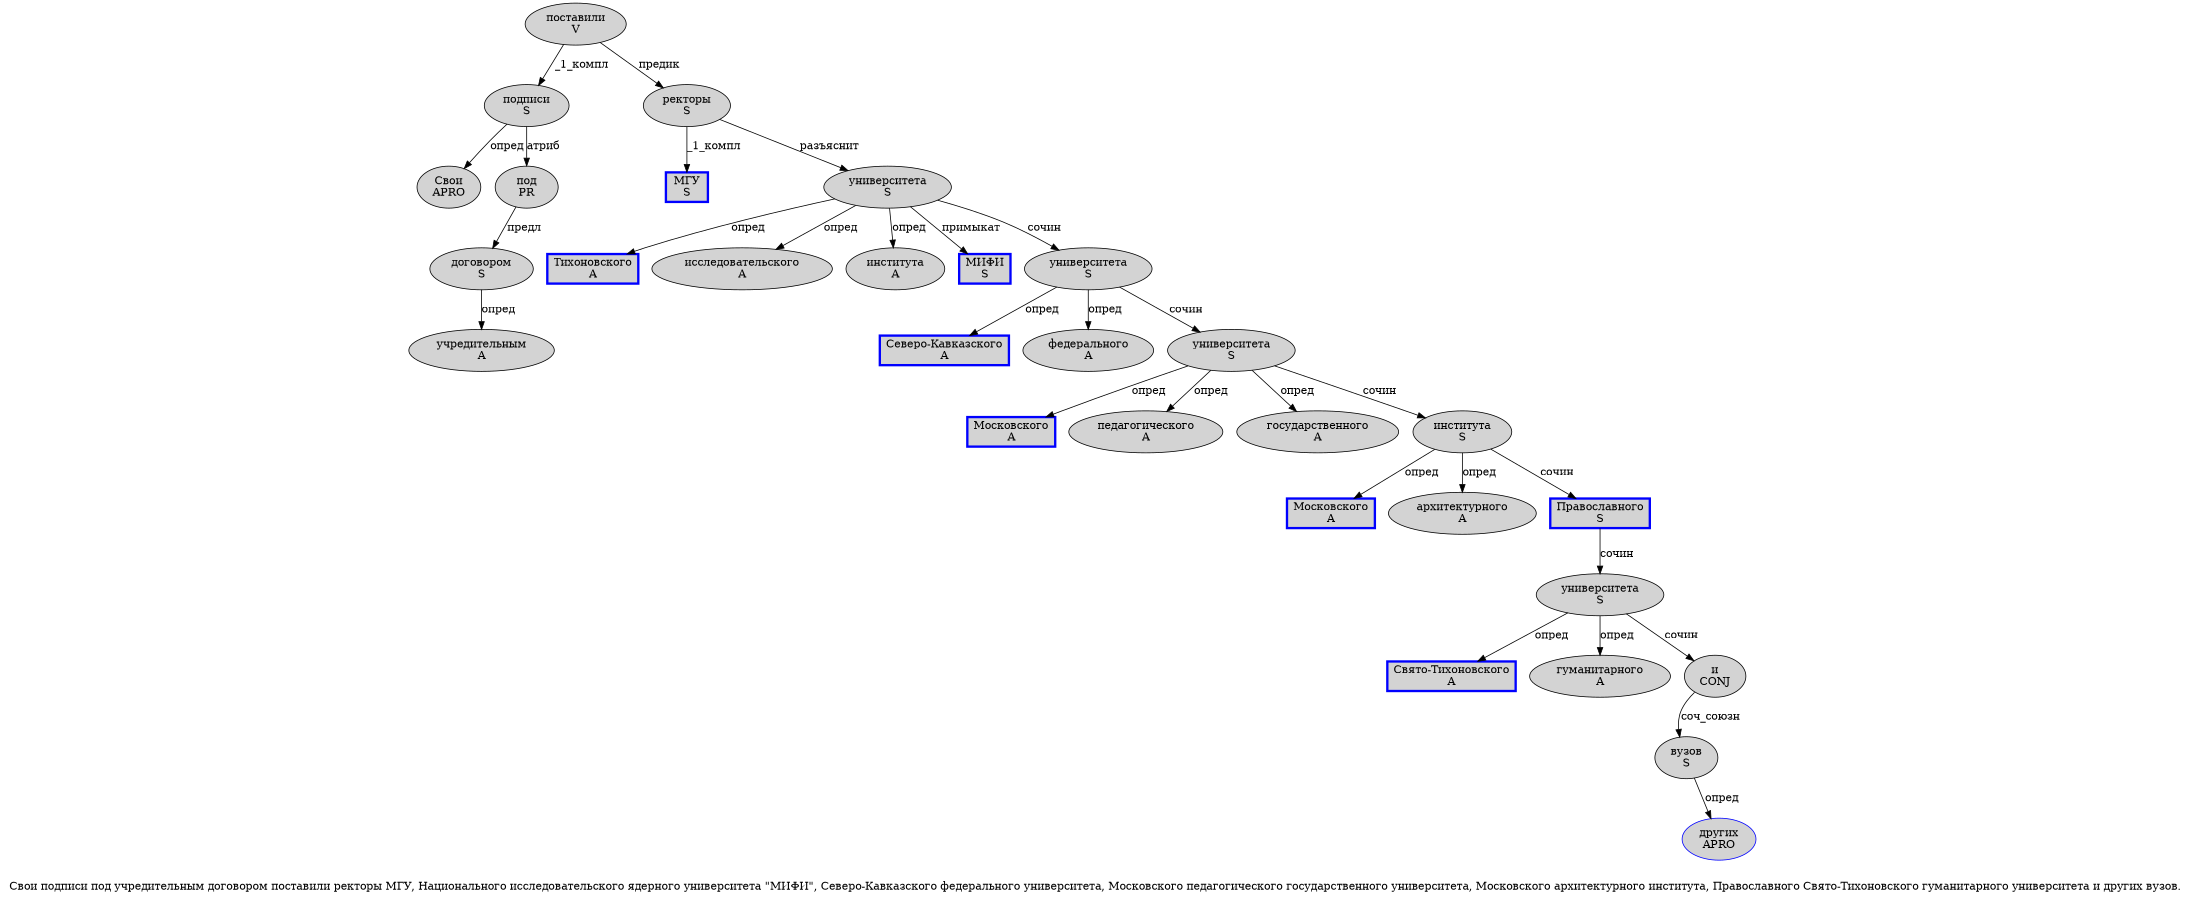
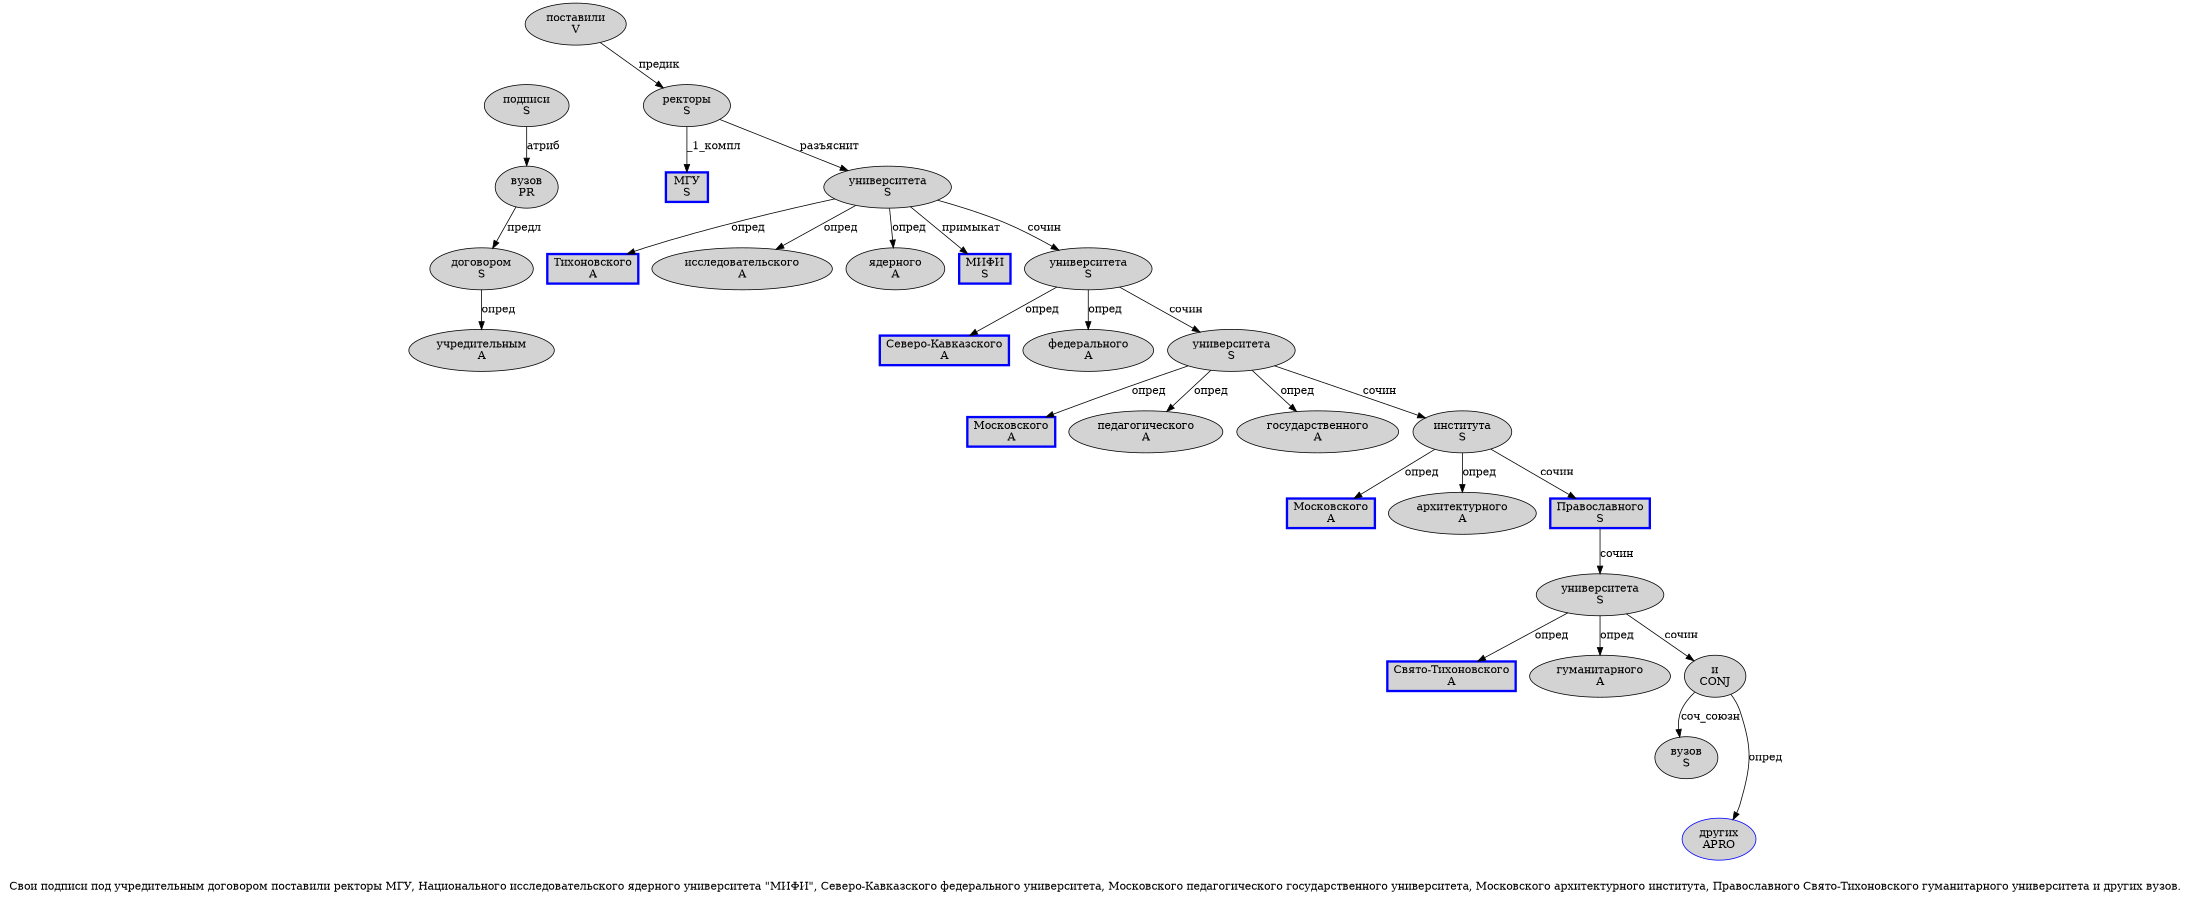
(553, 62) -> none
(449, 187) -> none
(527, 187) -> (527, 187)
(895, 269) -> (895, 269)
(1701, 795) -> (1749, 753)
